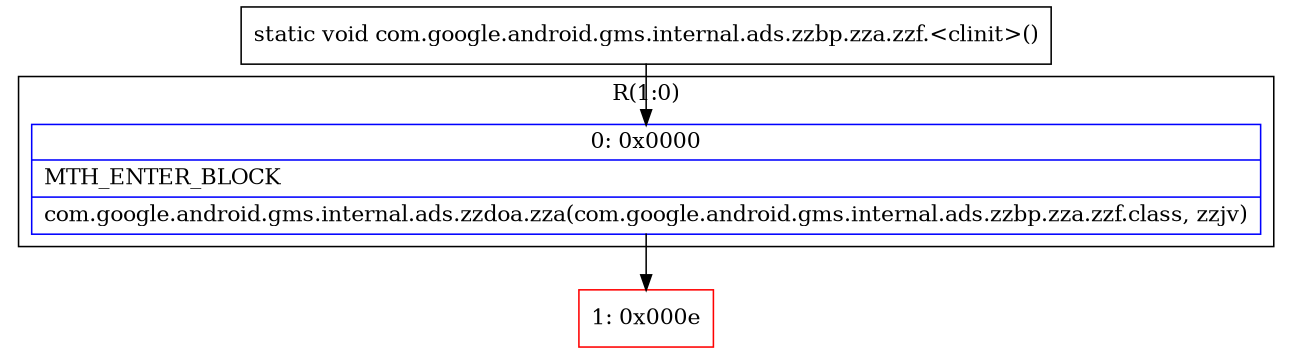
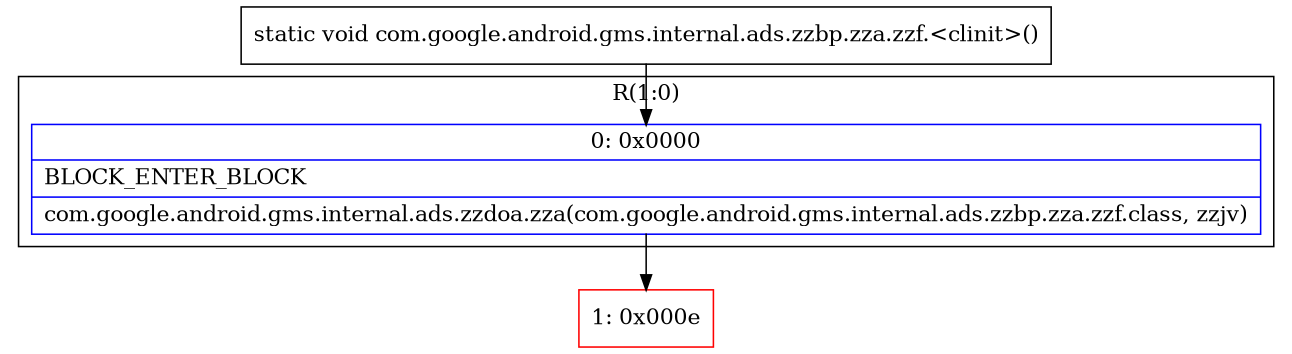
(163, 178) -> (175, 178)
